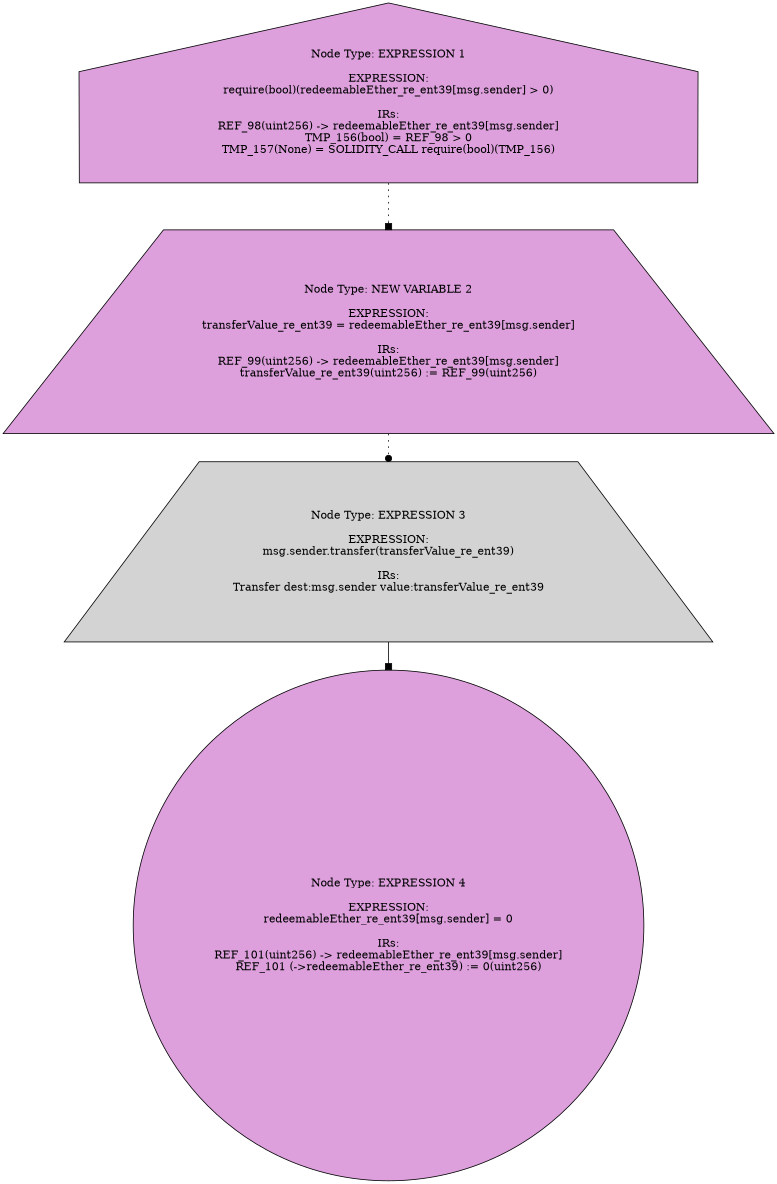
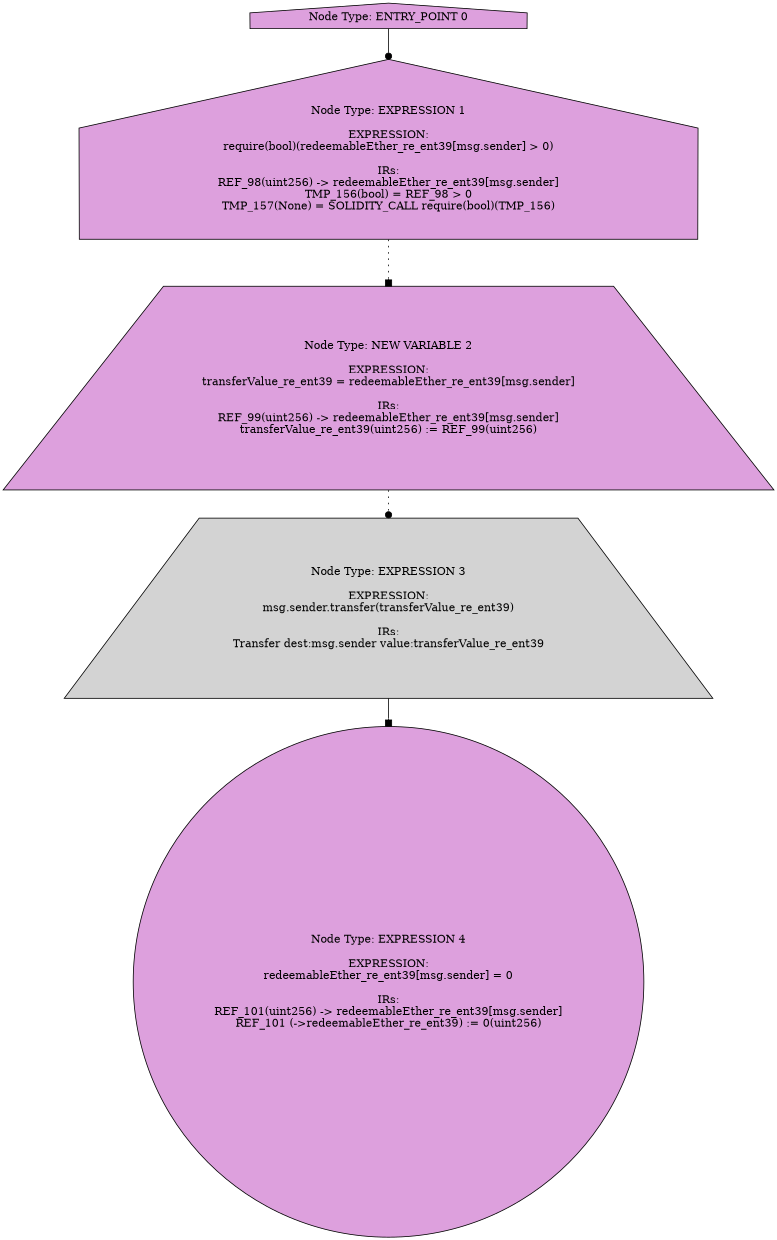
none -> (389, 17)
